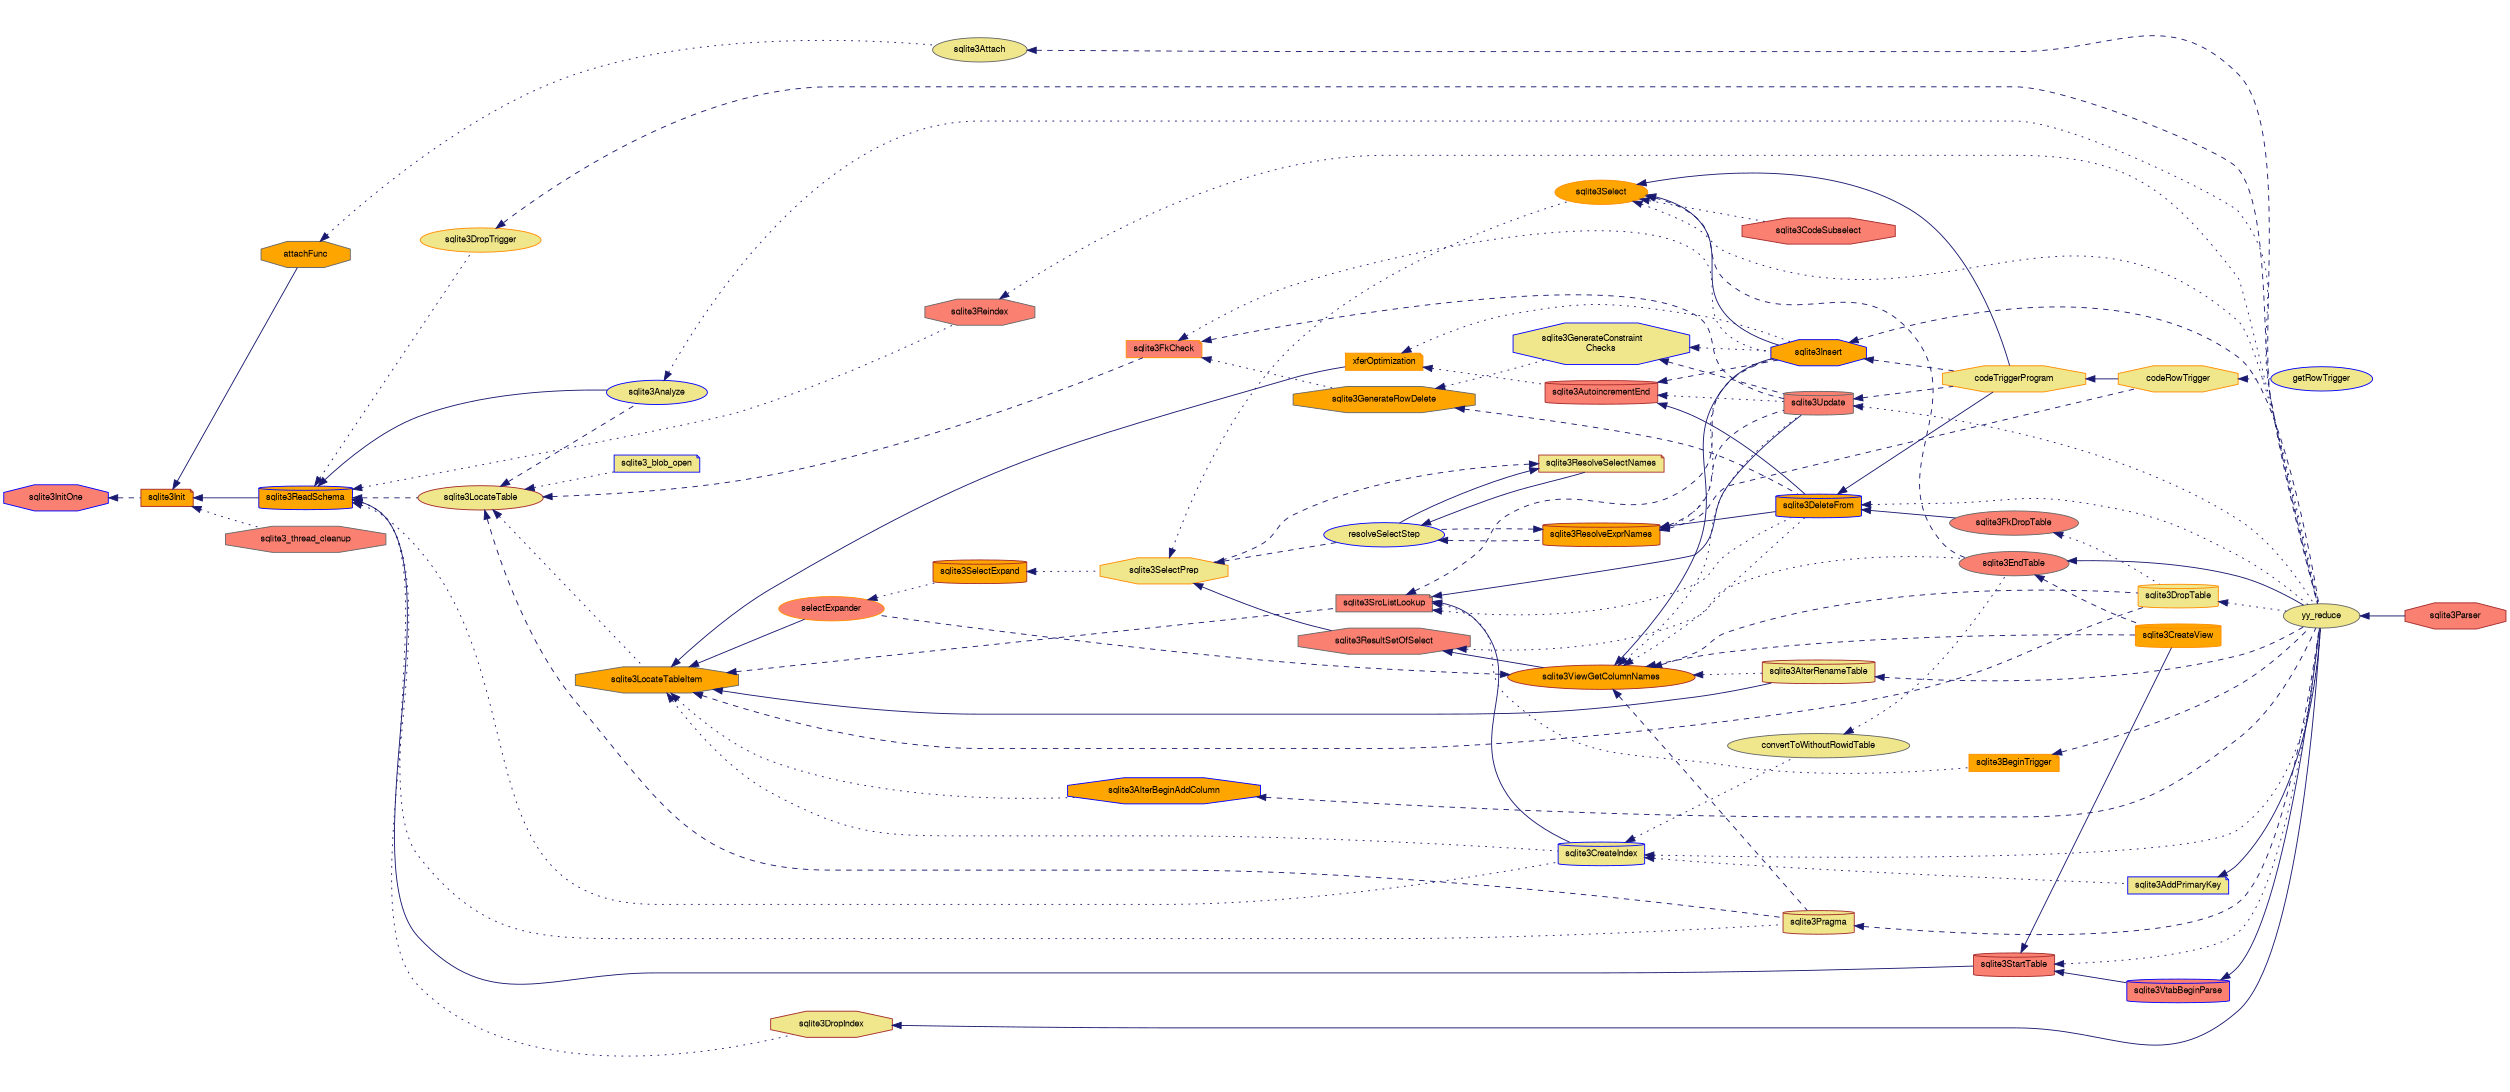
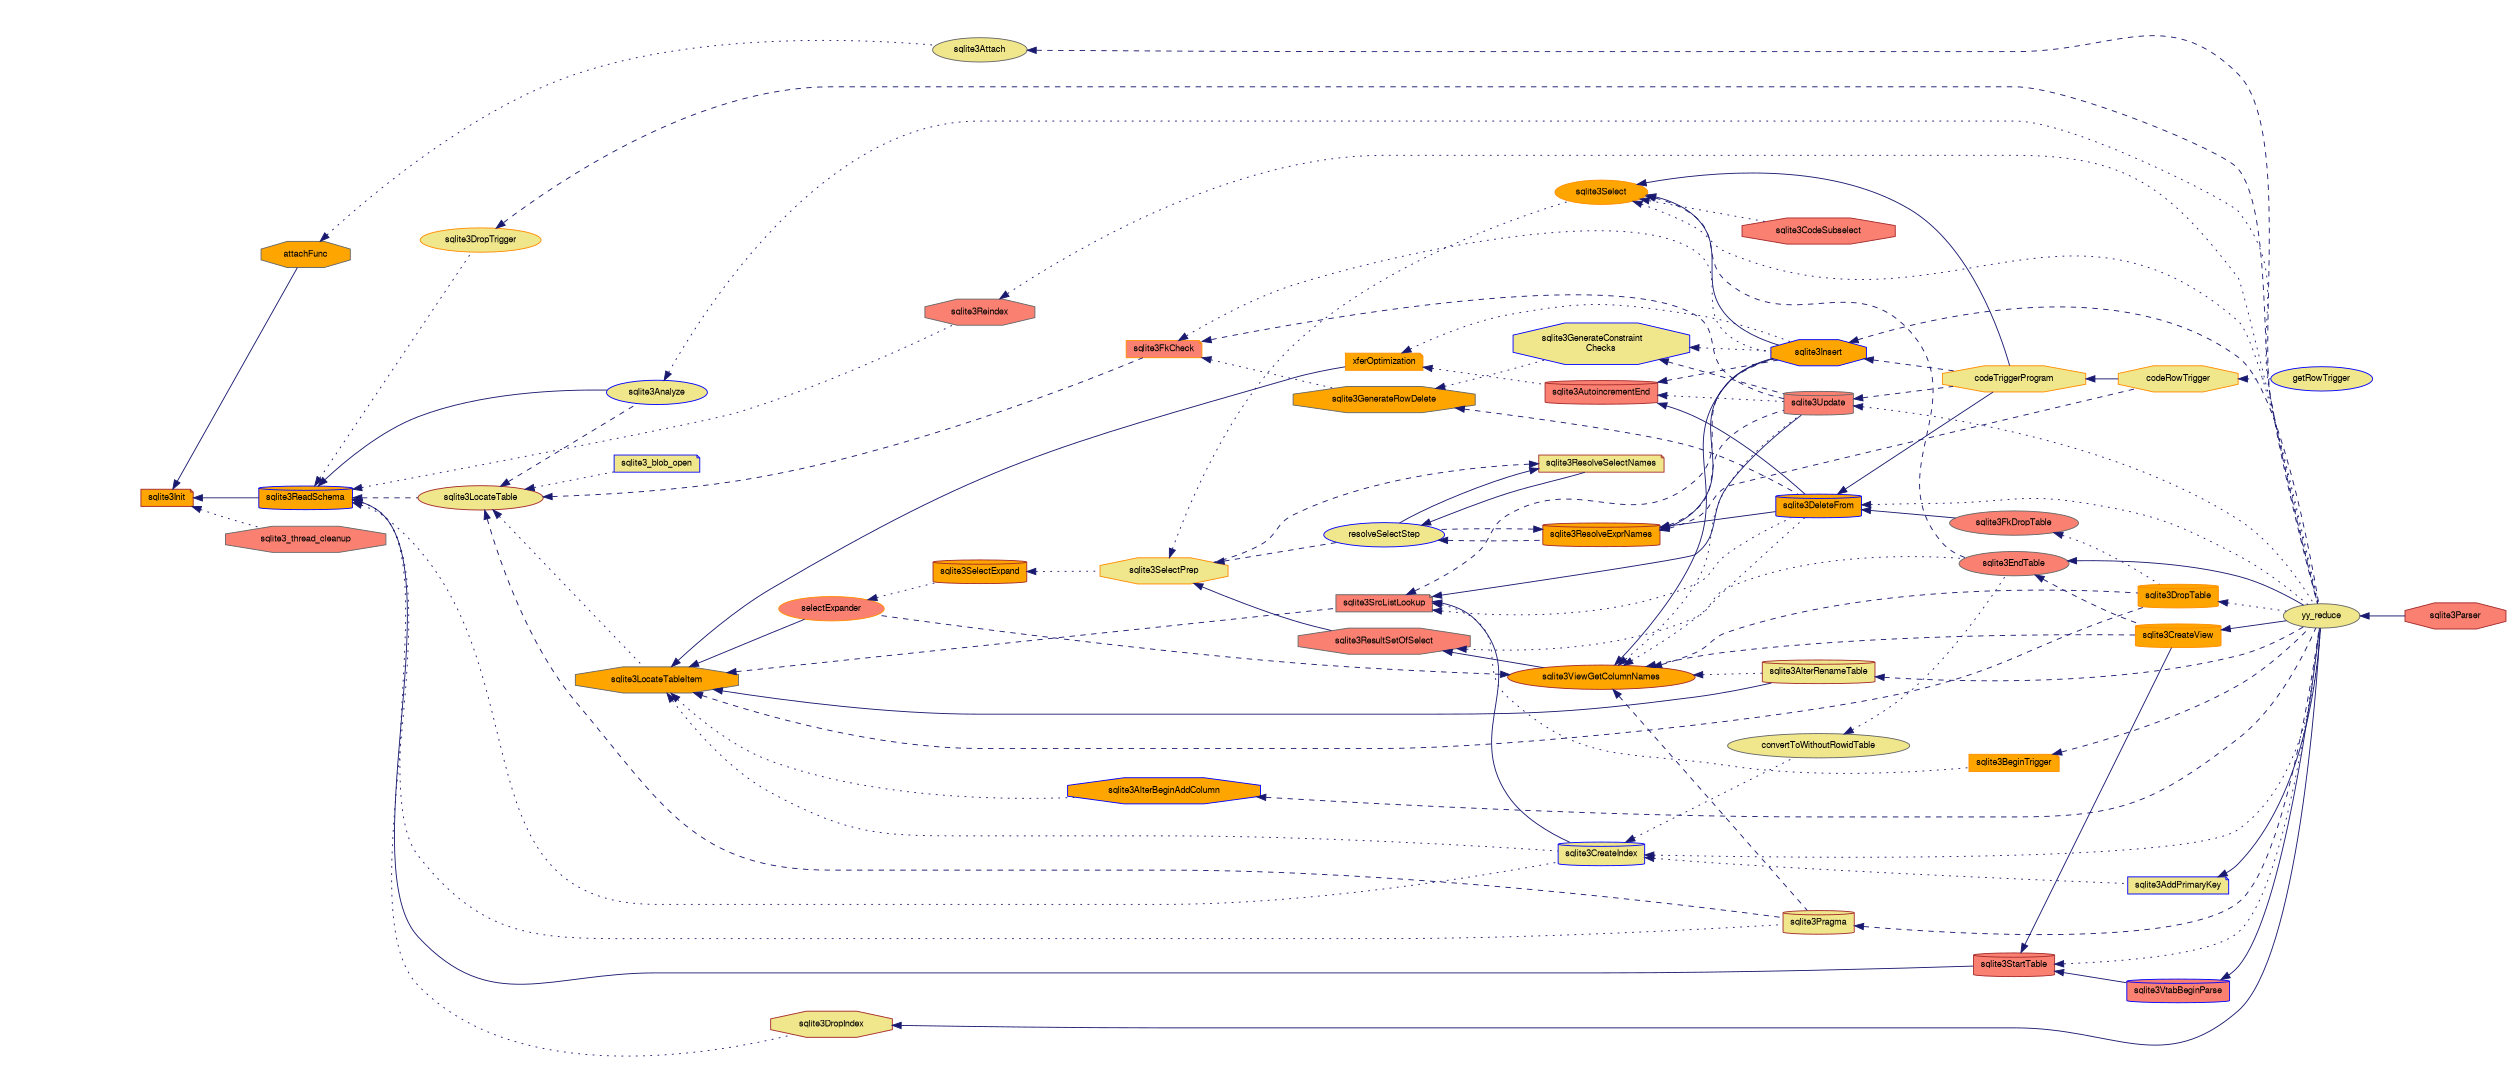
(1711, 437) -> (1711, 437)
(56, 498) -> none
(2178, 596) -> (2178, 596)
none -> (2258, 625)
